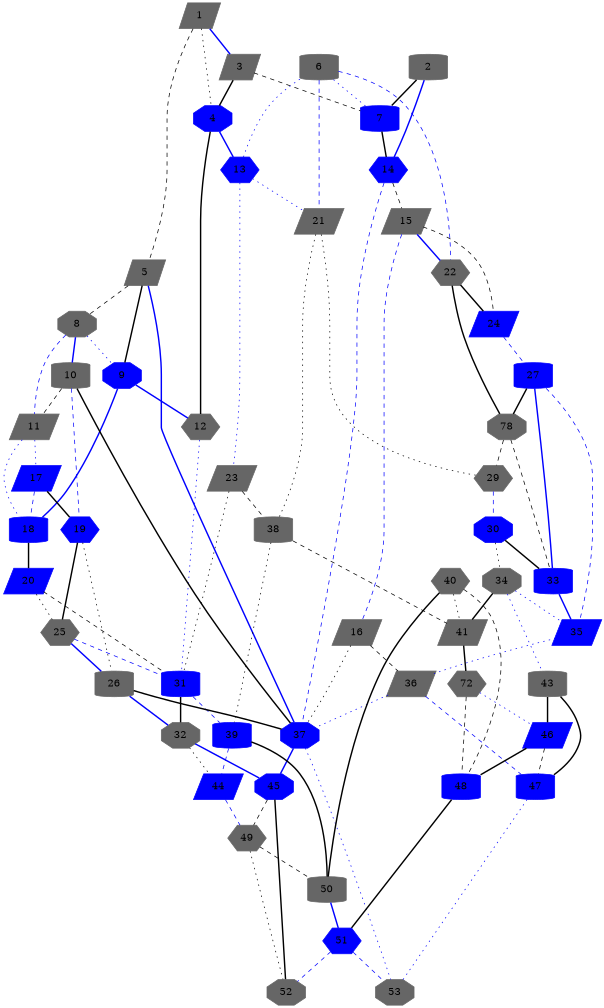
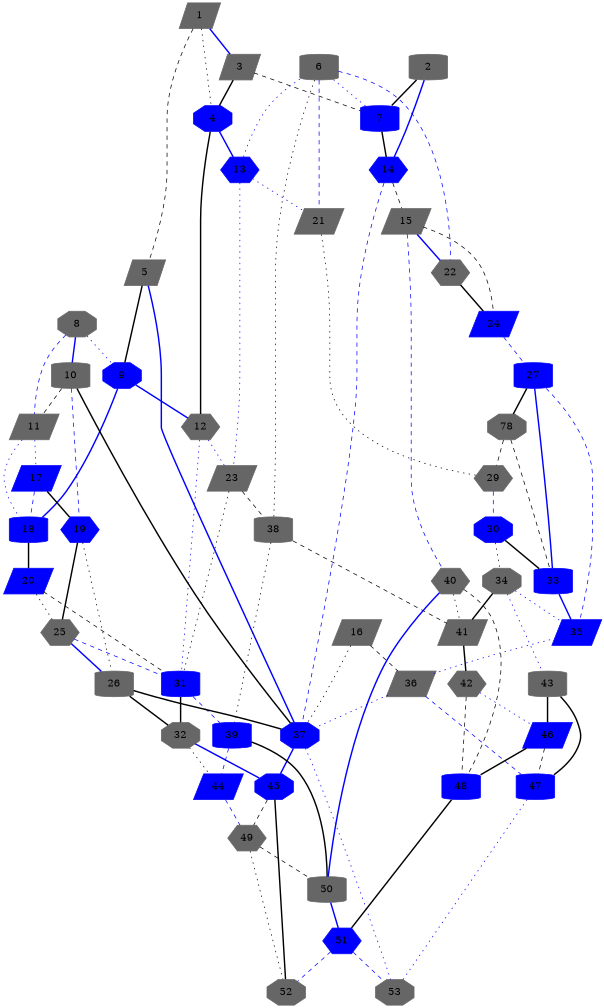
(109, 300) -> none
(470, 352) -> none
(303, 377) -> (276, 296)
(384, 427) -> (411, 404)
none -> (216, 453)
(467, 684) -> (467, 684)
(149, 711) -> (149, 711)
(360, 725) -> (360, 725)
